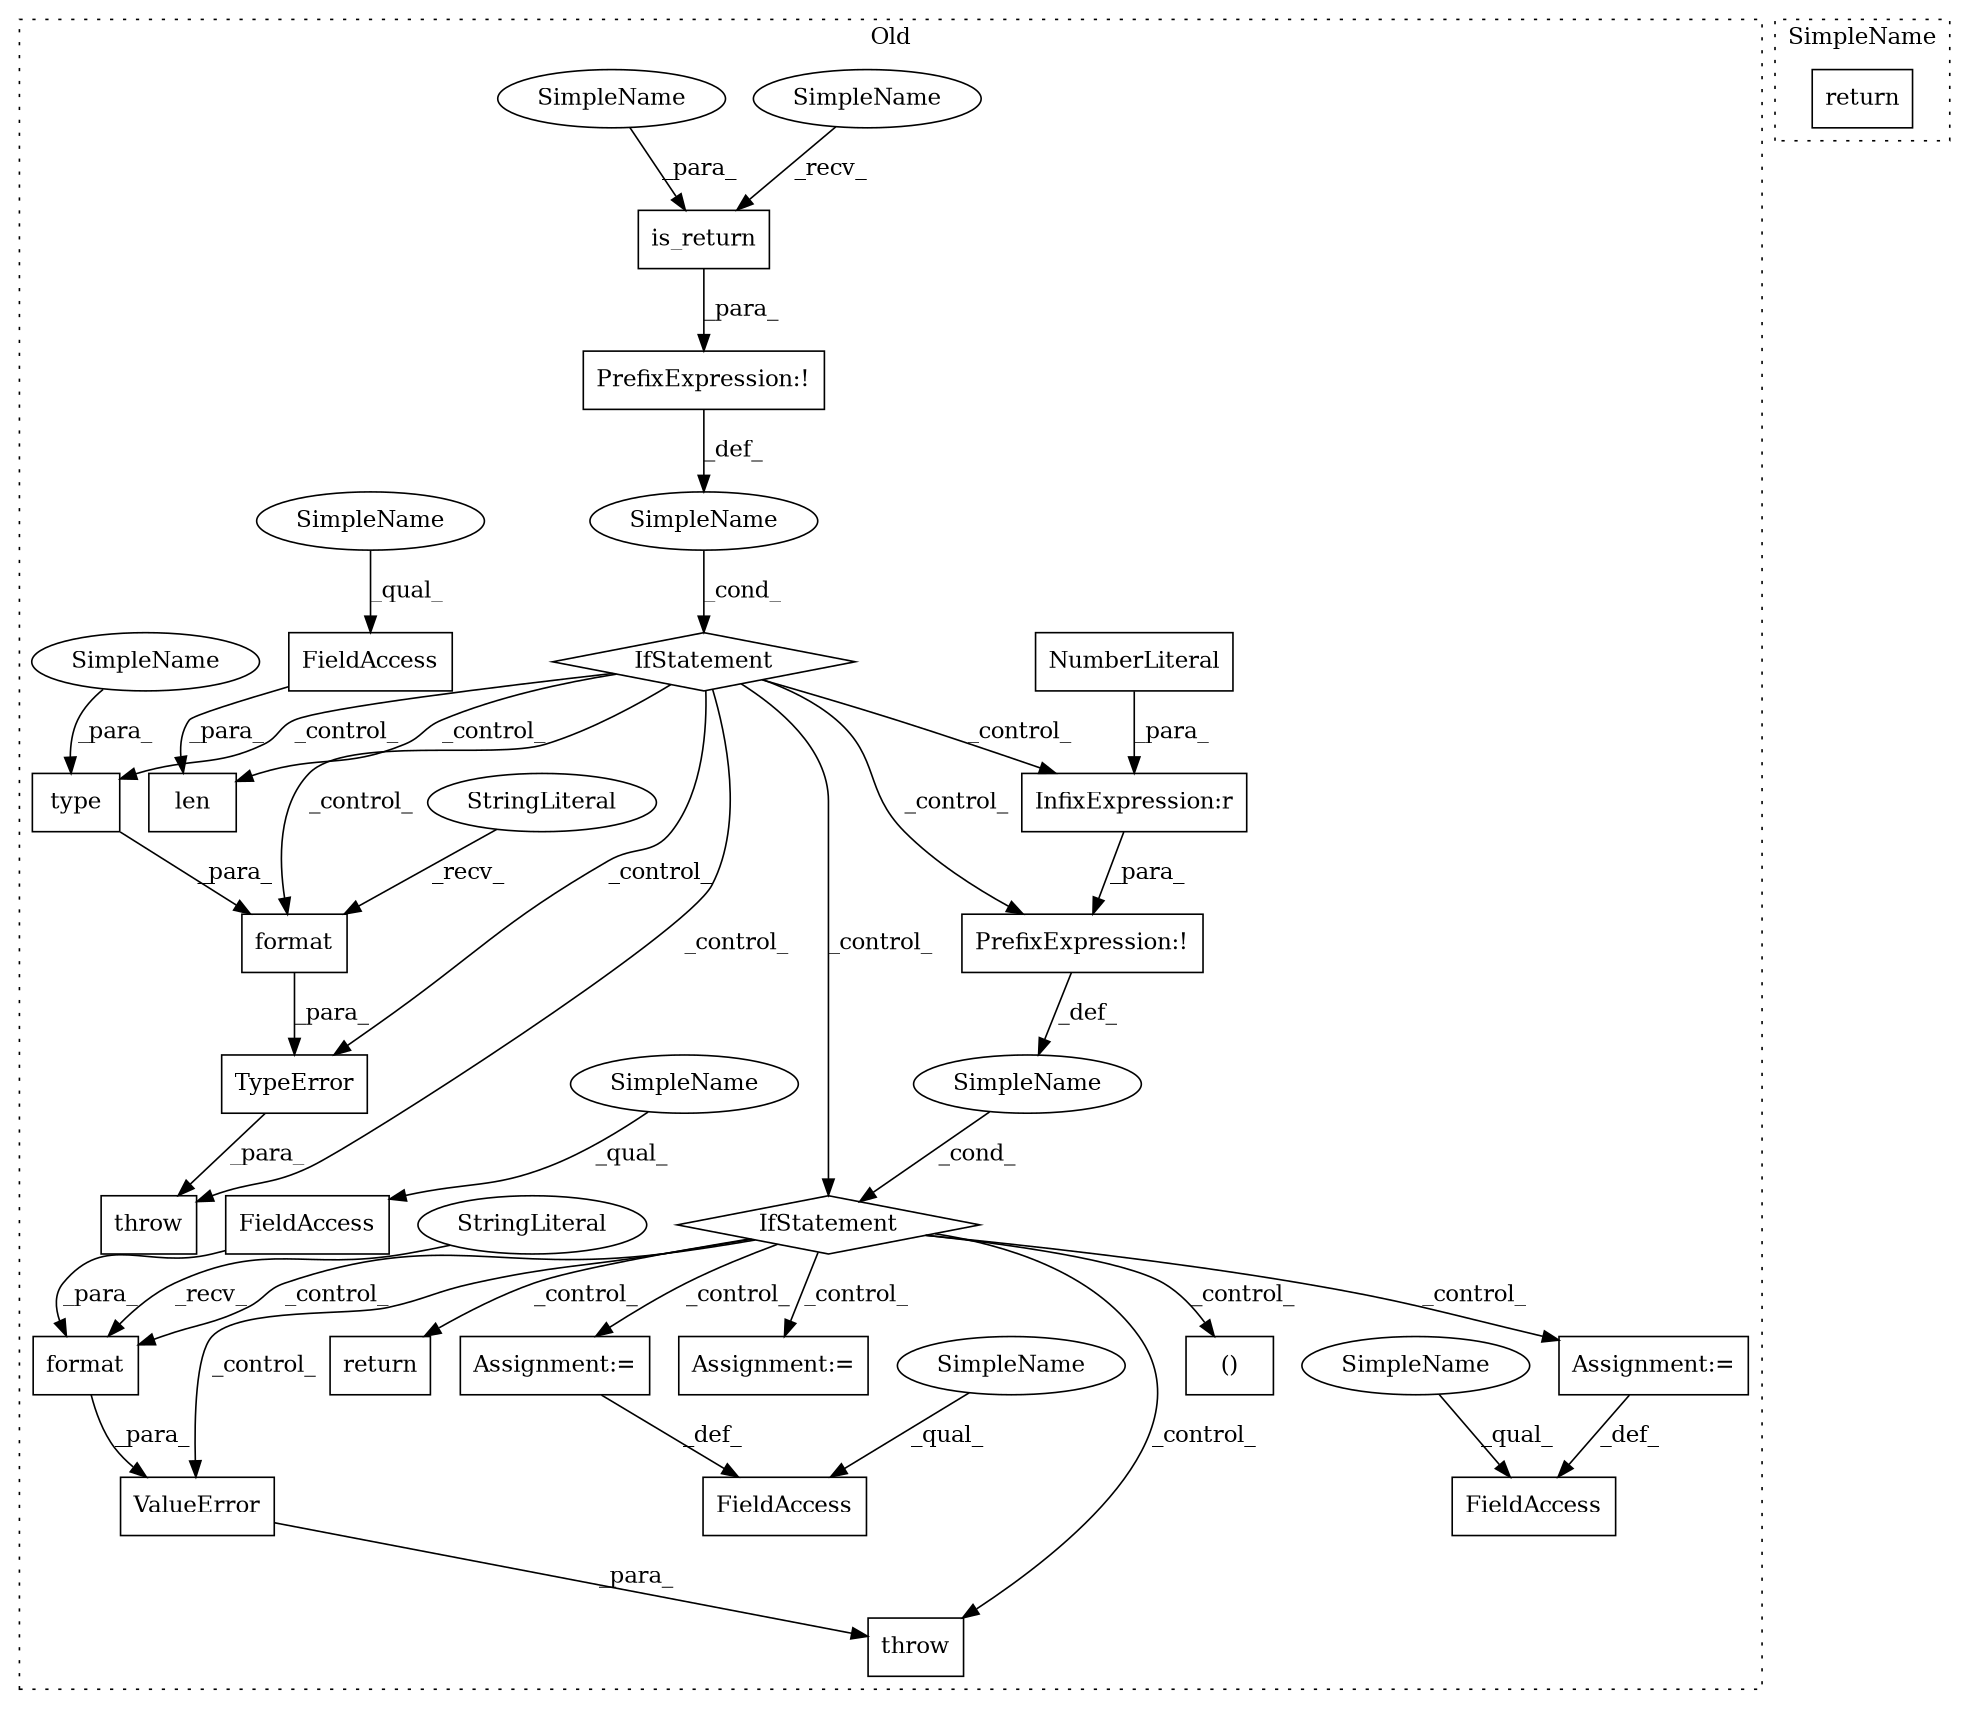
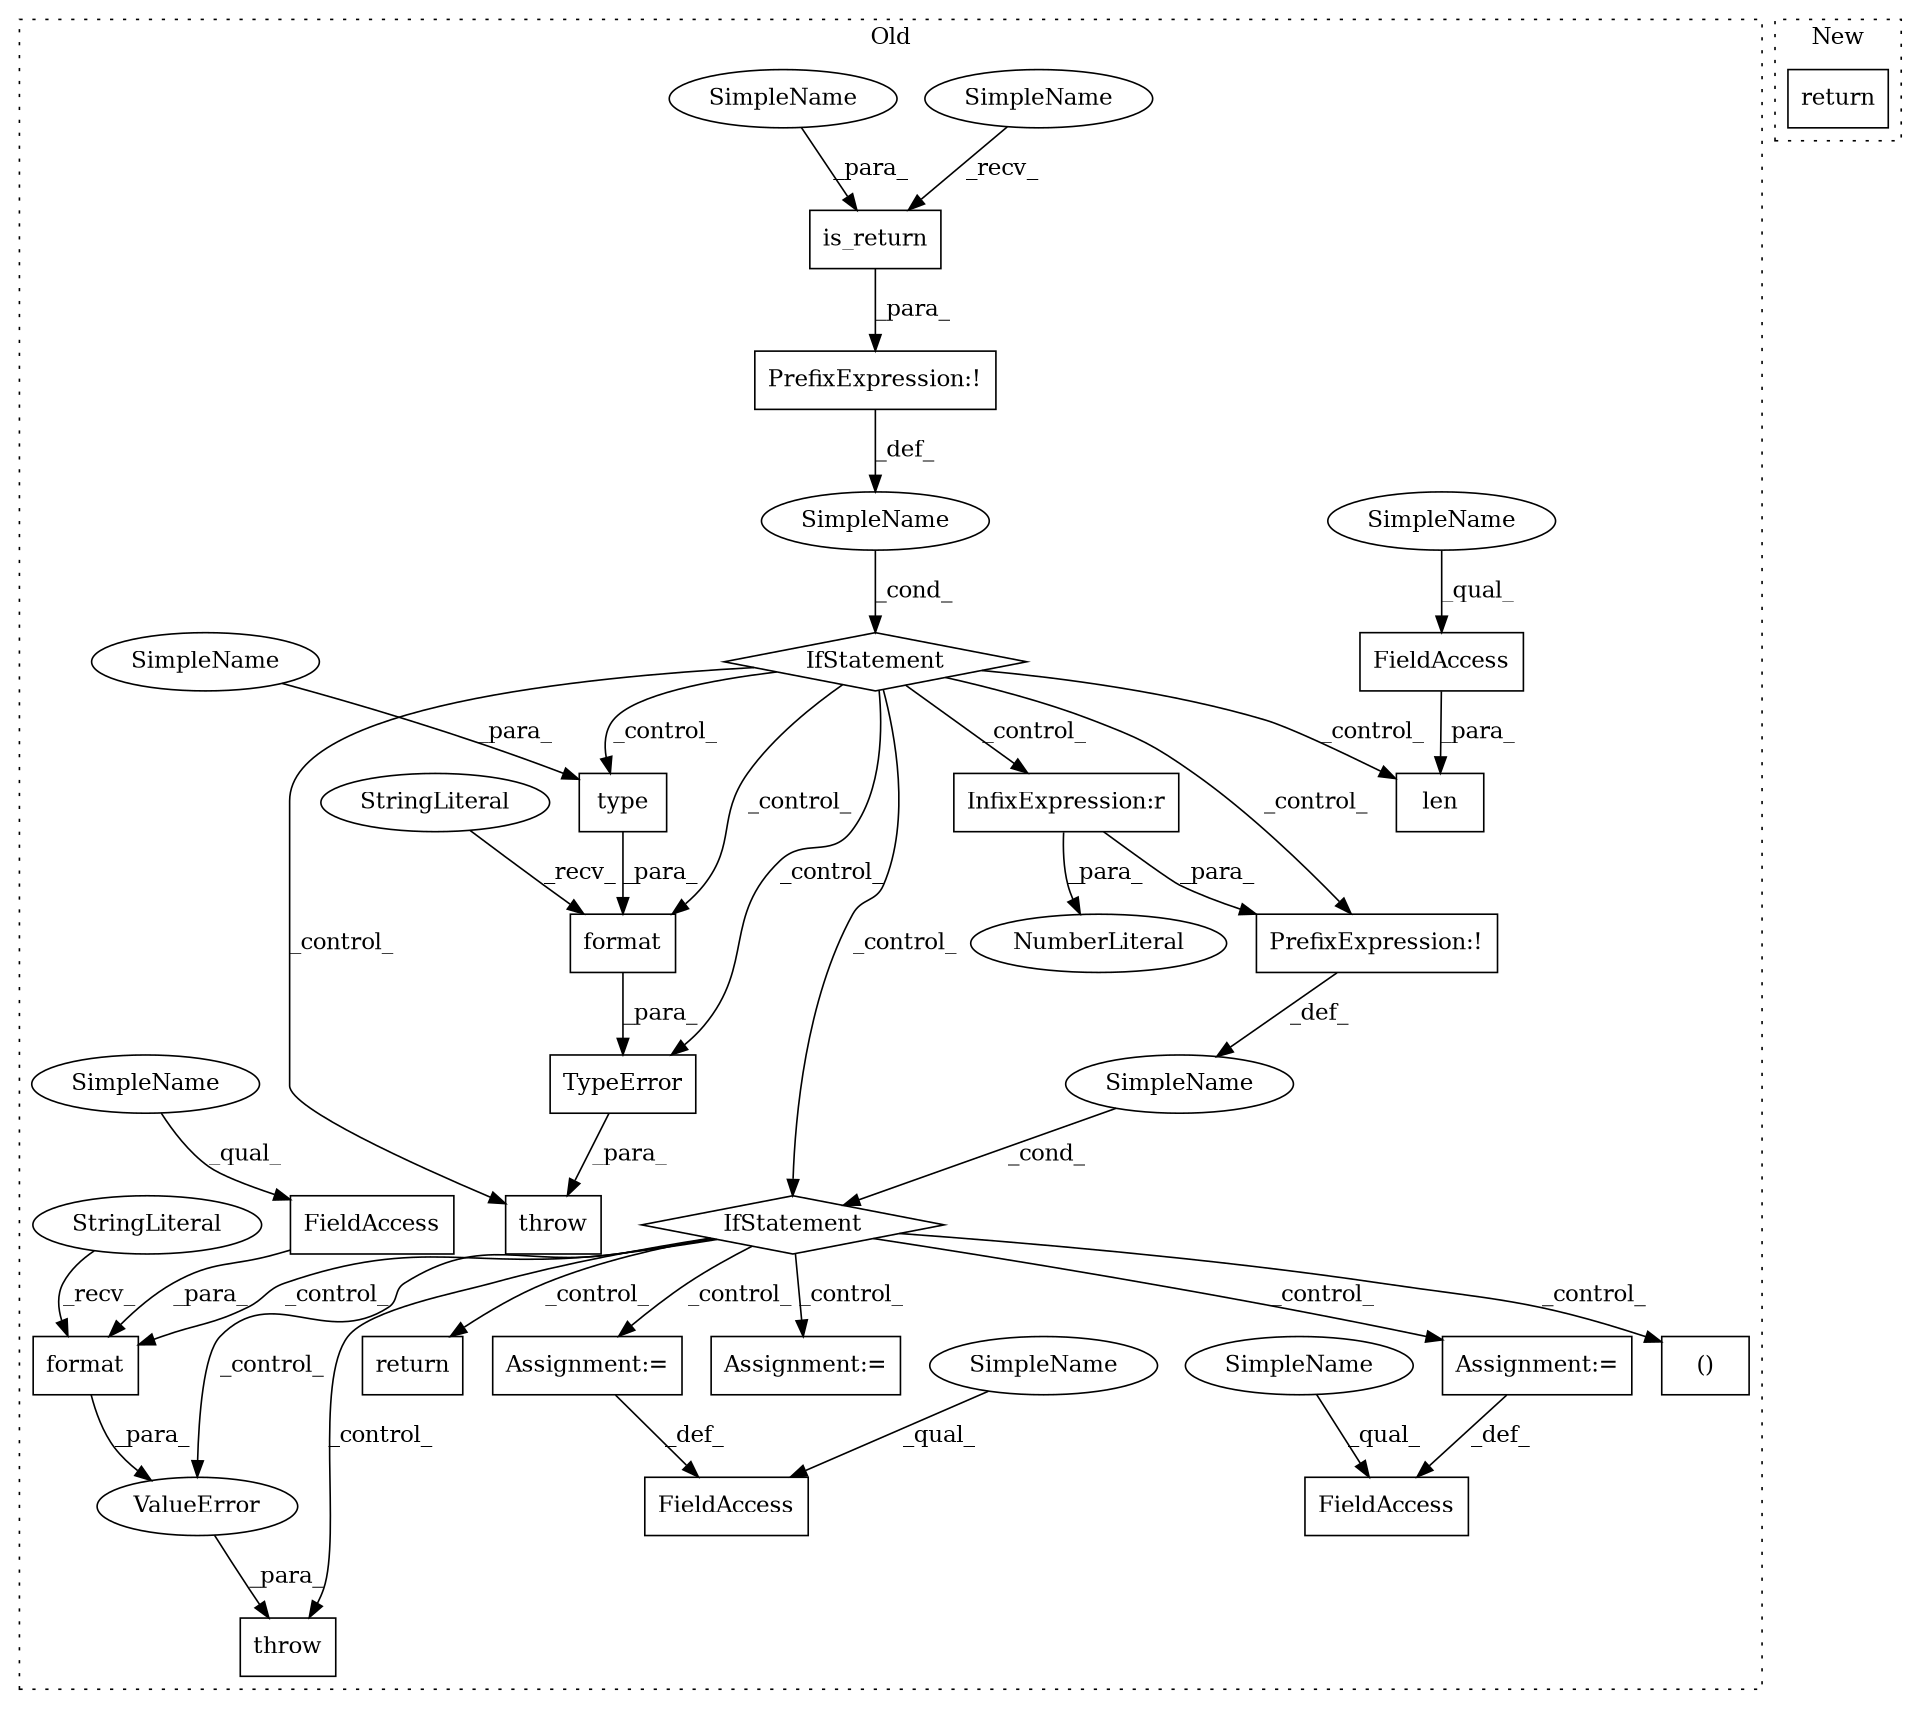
(1862, 38) -> (1838, 38)
(1134, 662) -> (1099, 943)
(1134, 724) -> (1065, 866)
(197, 1506) -> (197, 1506)
